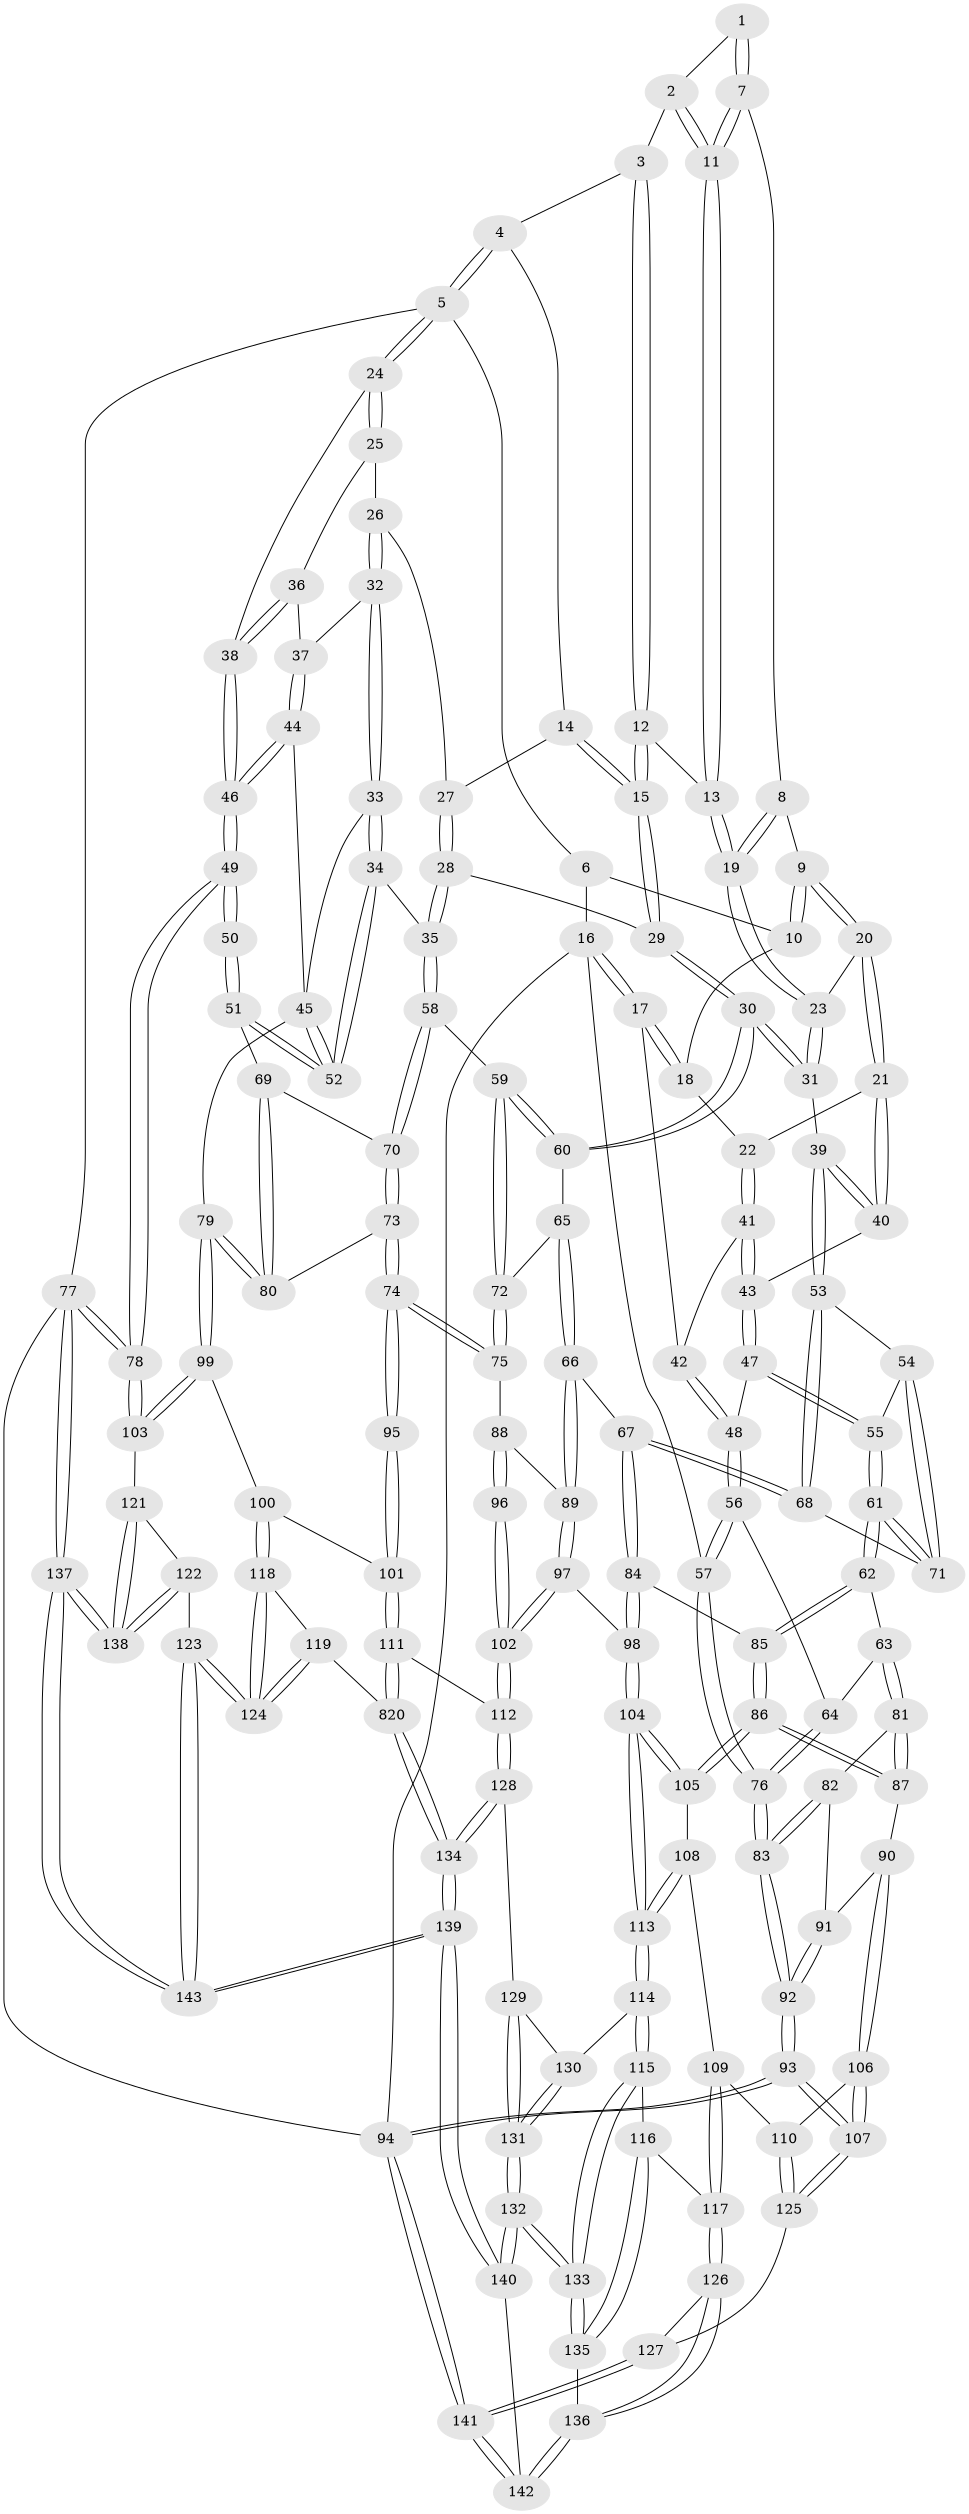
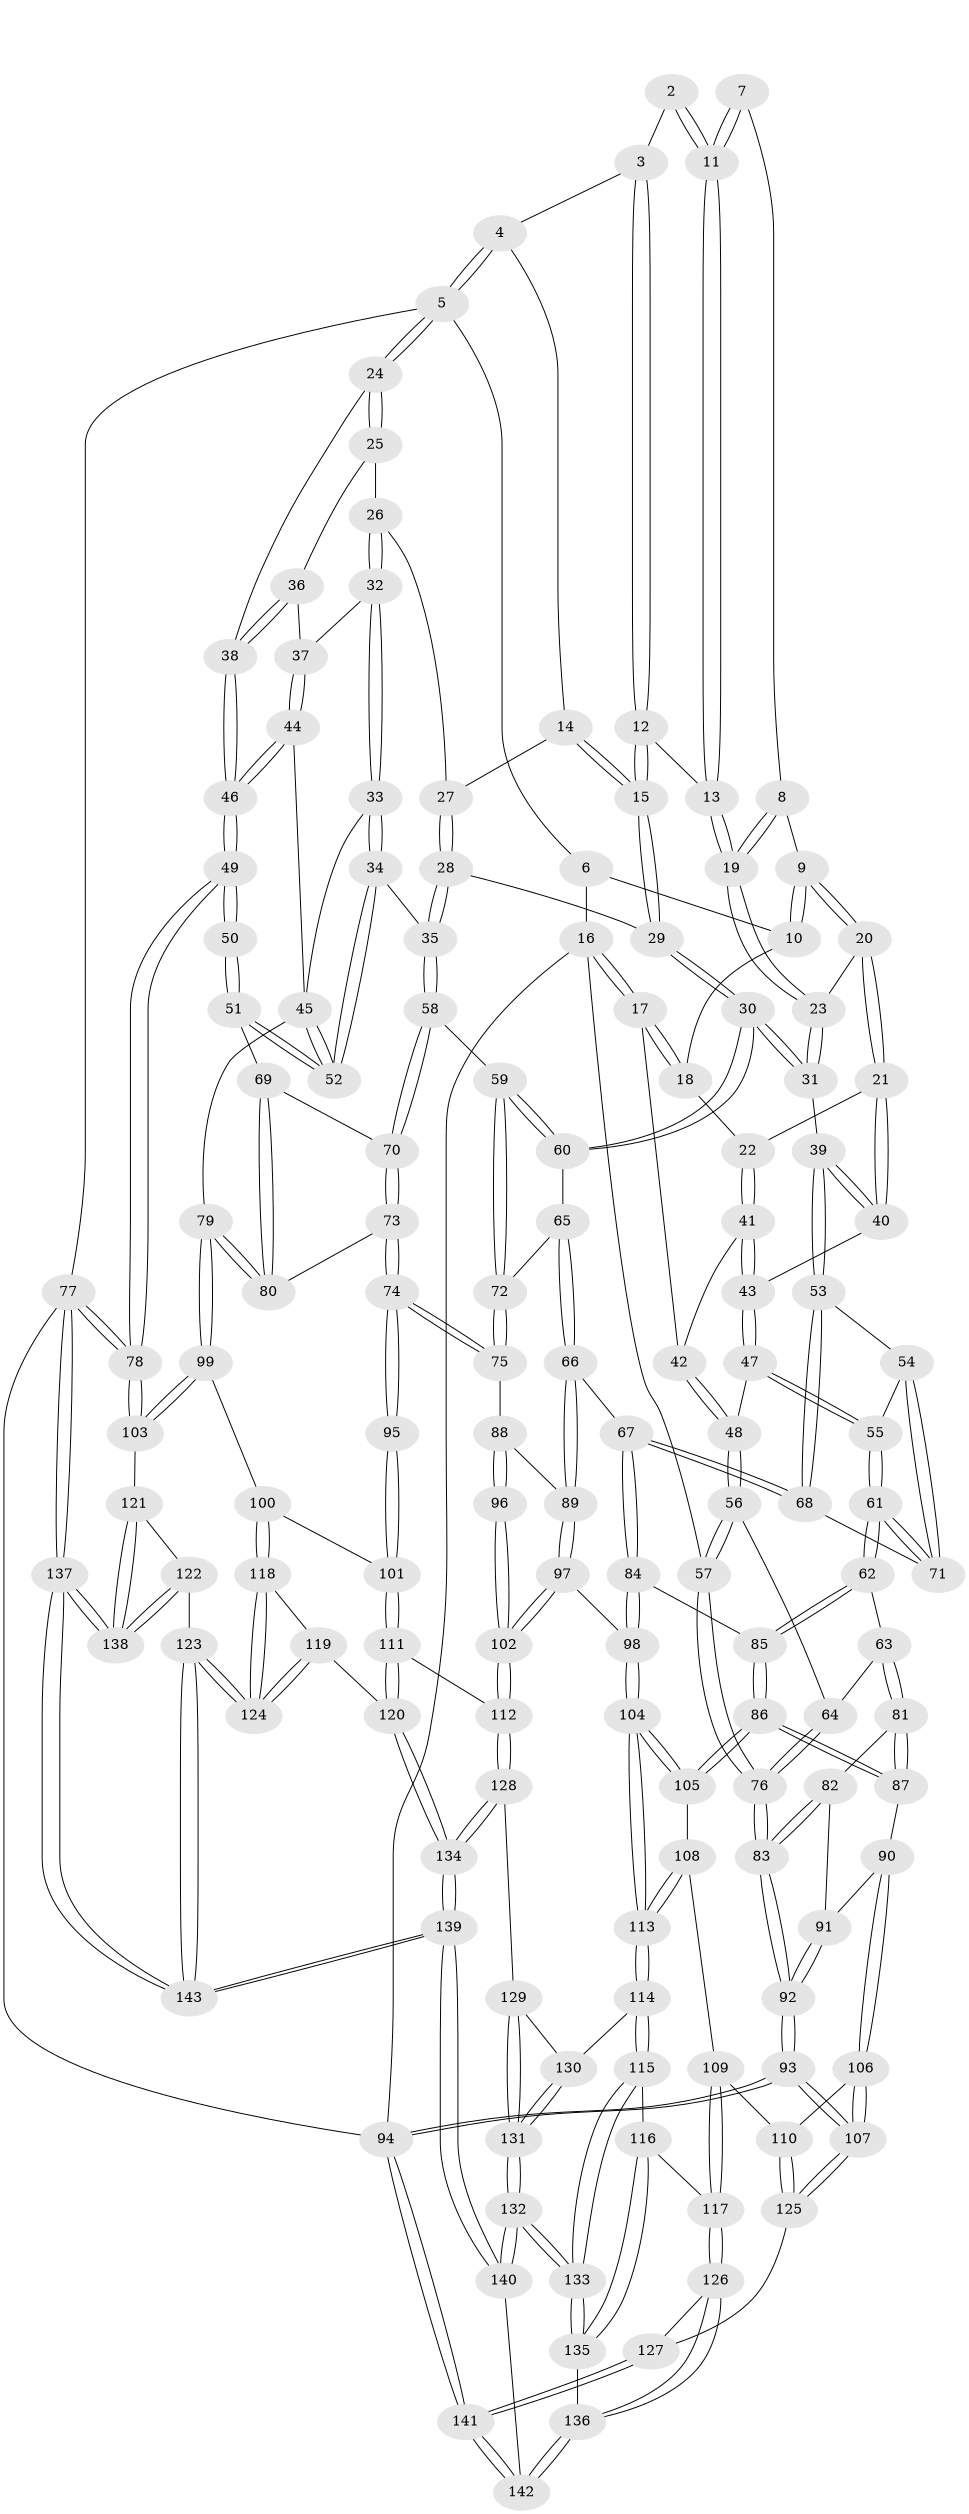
(742, 22) -> none
(392, 1716) -> (392, 1716)
